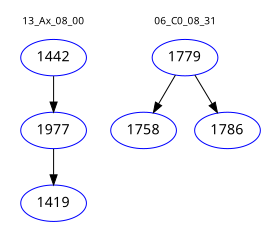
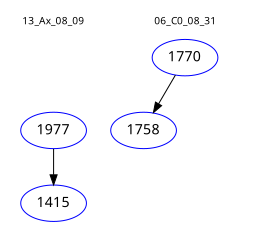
(54, 22) -> (54, 22)
(54, 58) -> none
(185, 58) -> (185, 58)
(228, 130) -> none
(54, 203) -> (54, 203)
